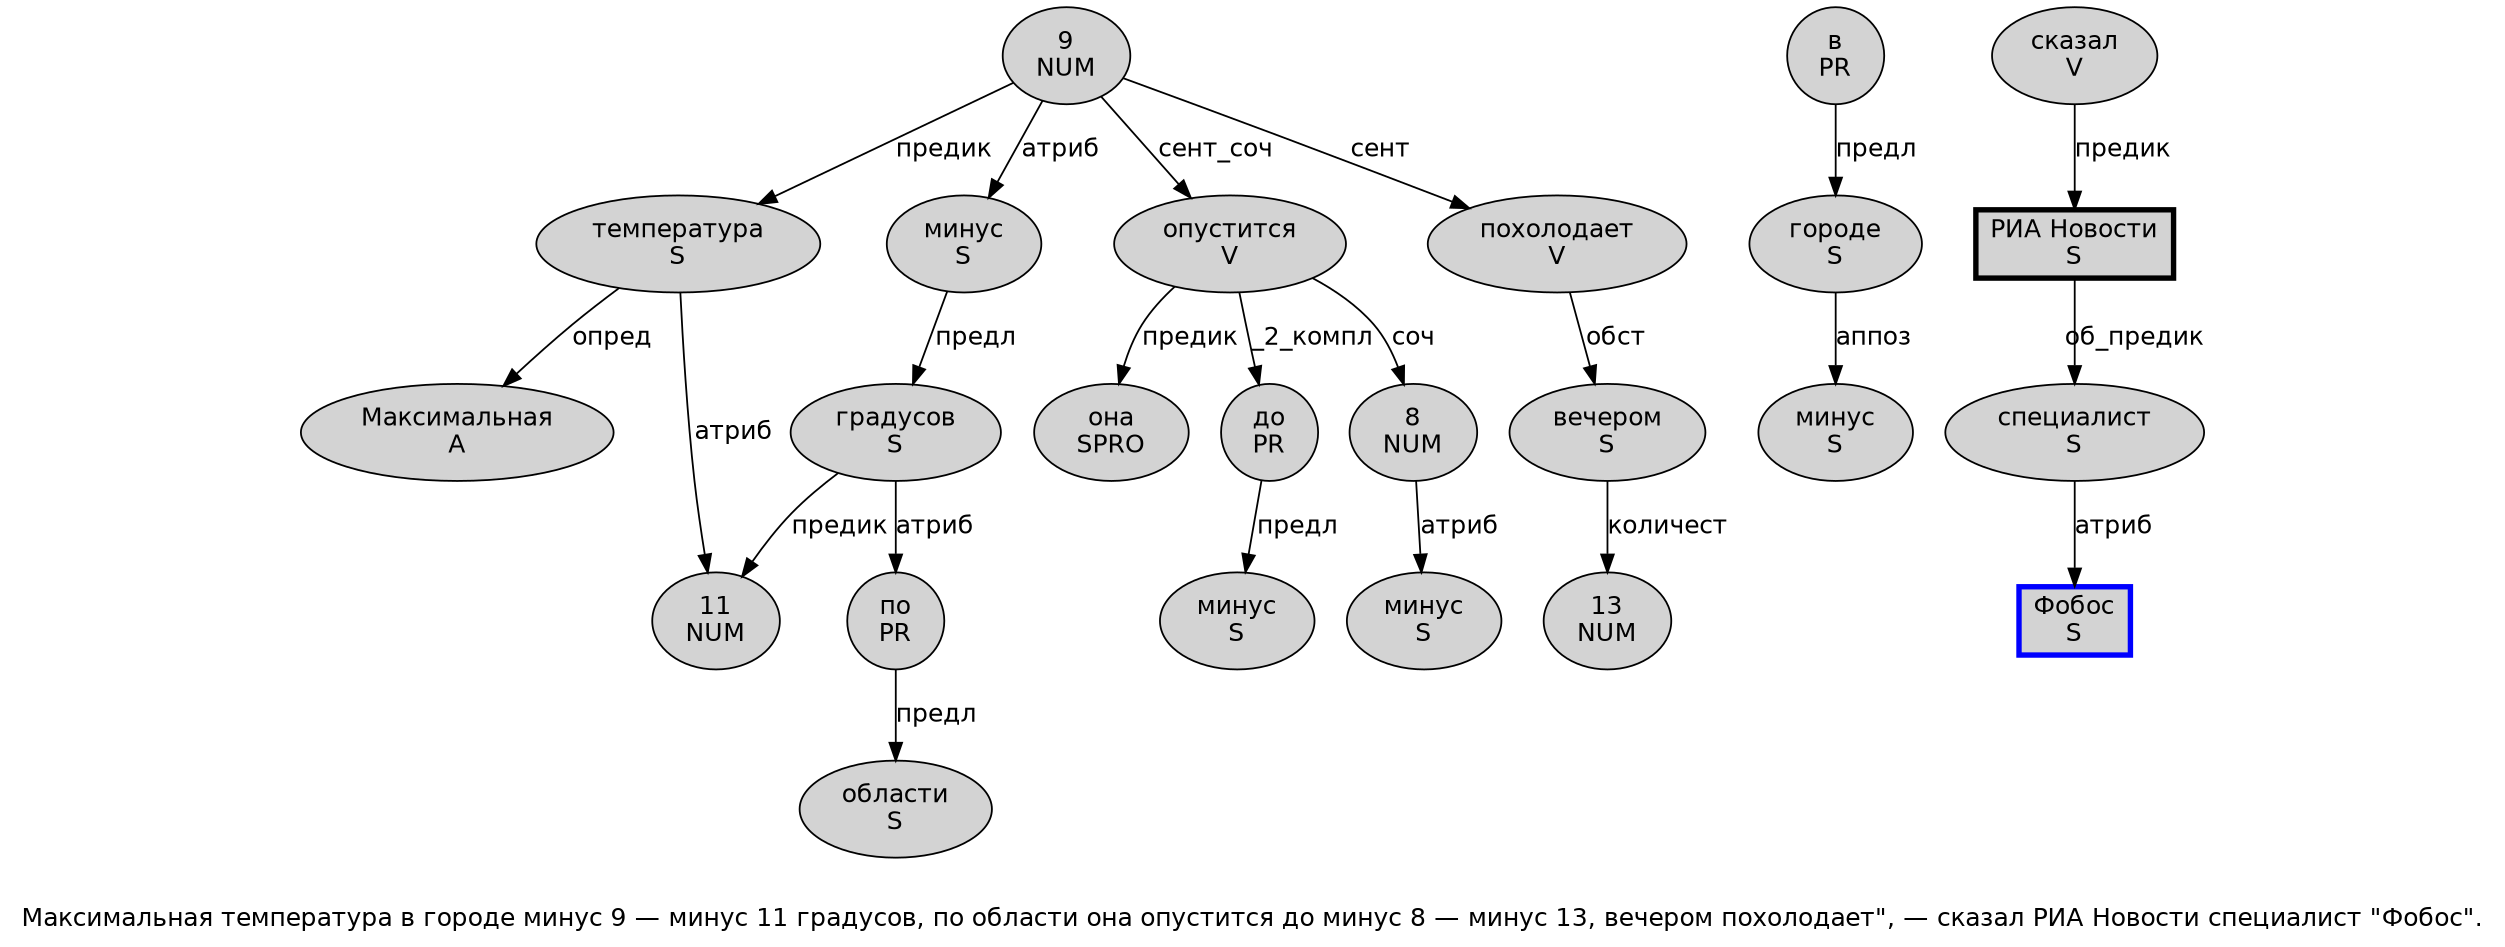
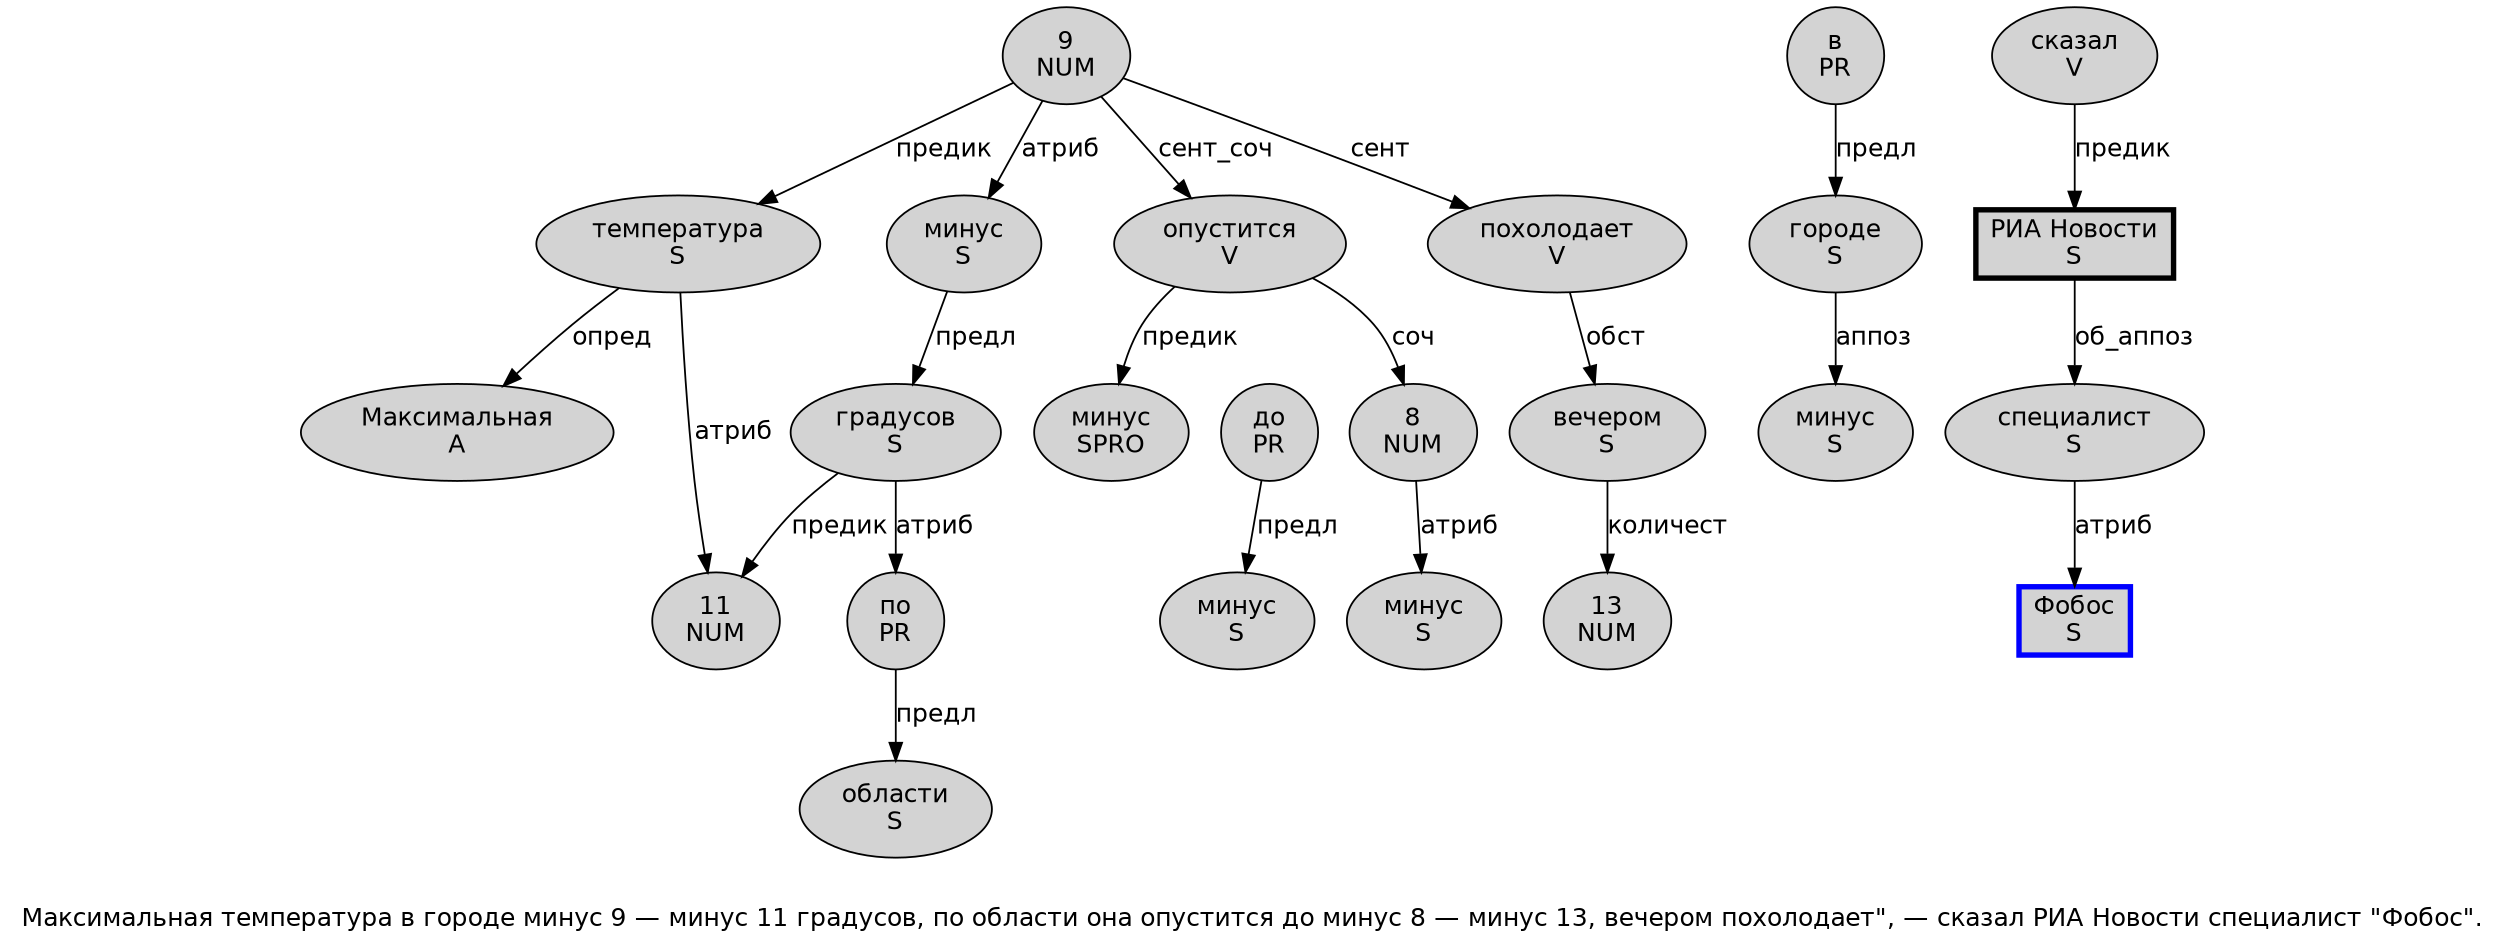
(1247, 330) -> none
(2135, 338) -> (2135, 338)
(1111, 432) -> (1111, 432)
